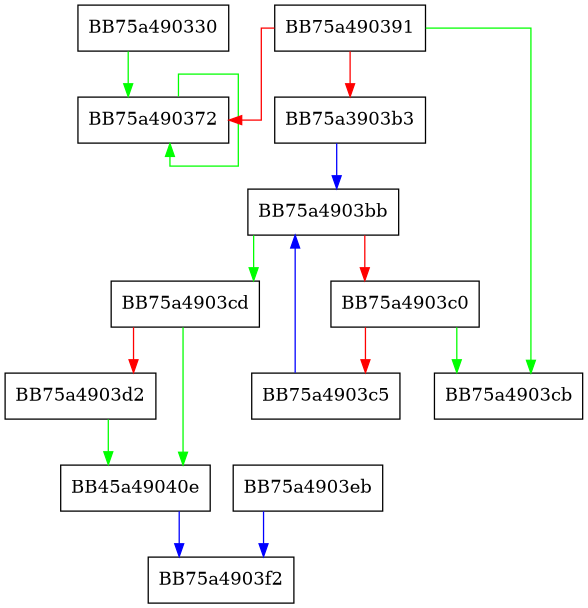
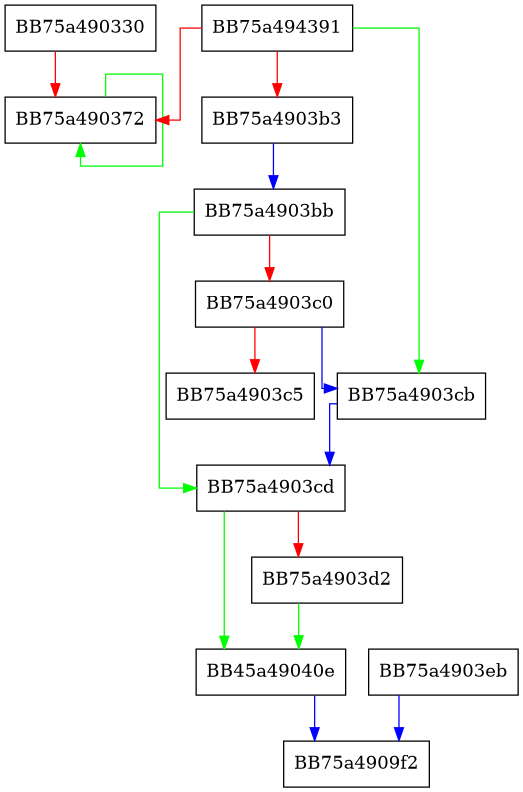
(350, 28) -> (277, 28)
(128, 68) -> (55, 68)
(350, 120) -> (277, 120)
(295, 310) -> none
(457, 344) -> (322, 359)
none -> (330, 424)
(221, 580) -> (356, 764)
